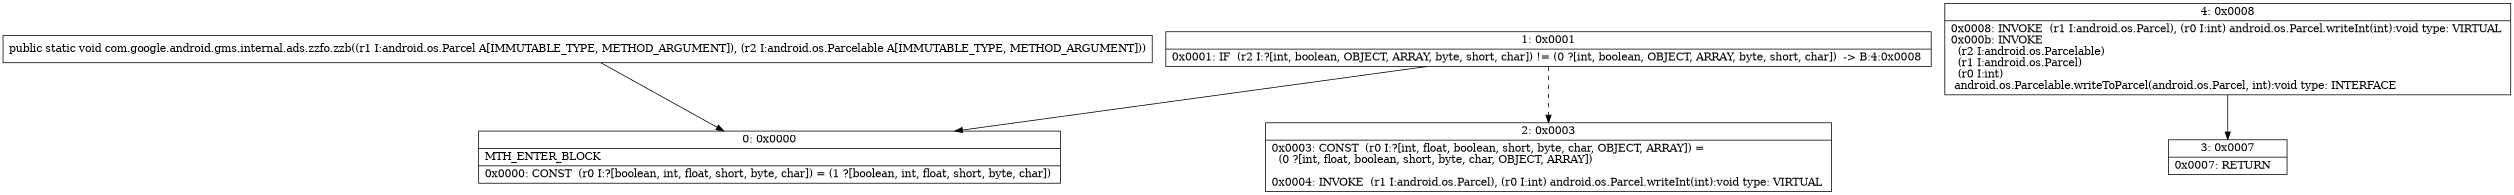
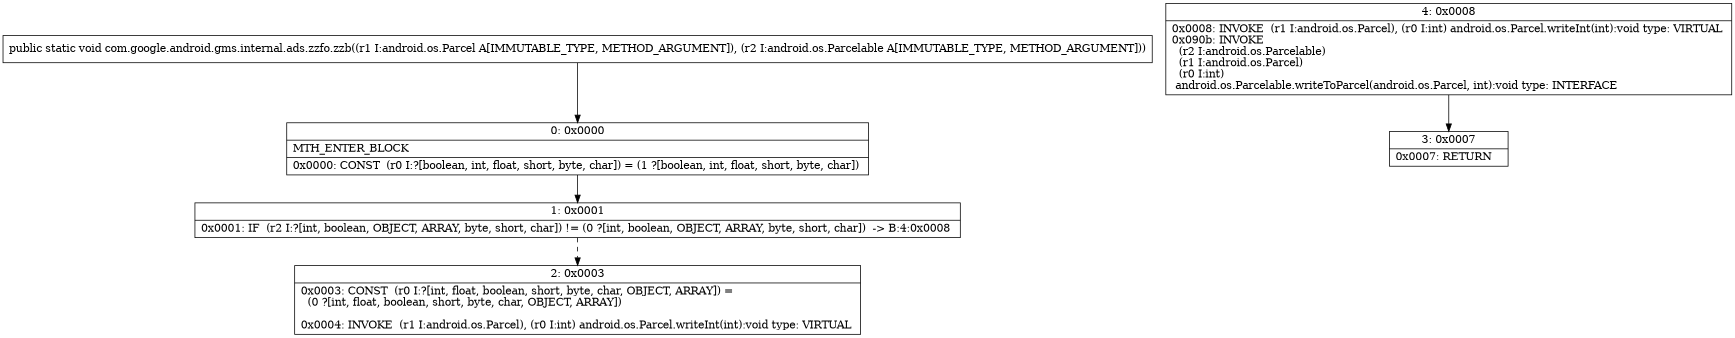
(2000, 40) -> (1221, 40)
(1195, 98) -> (578, 185)
